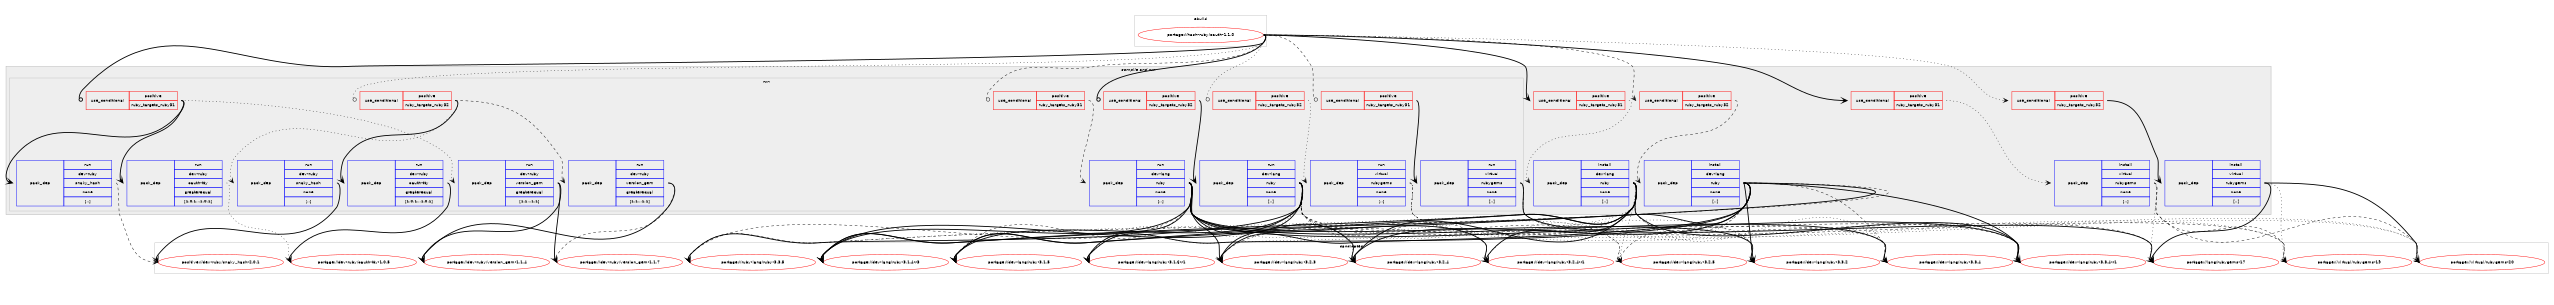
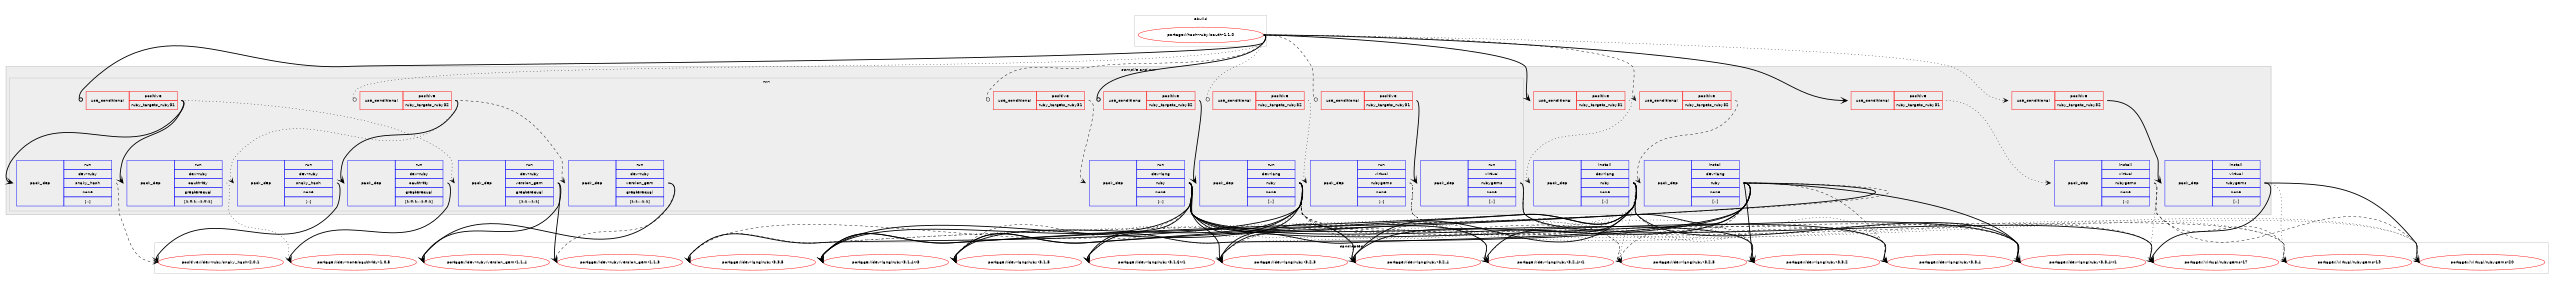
(354, 262) -> (354, 262)
(620, 262) -> (620, 262)
(753, 262) -> (753, 262)
(2216, 262) -> (2216, 262)
